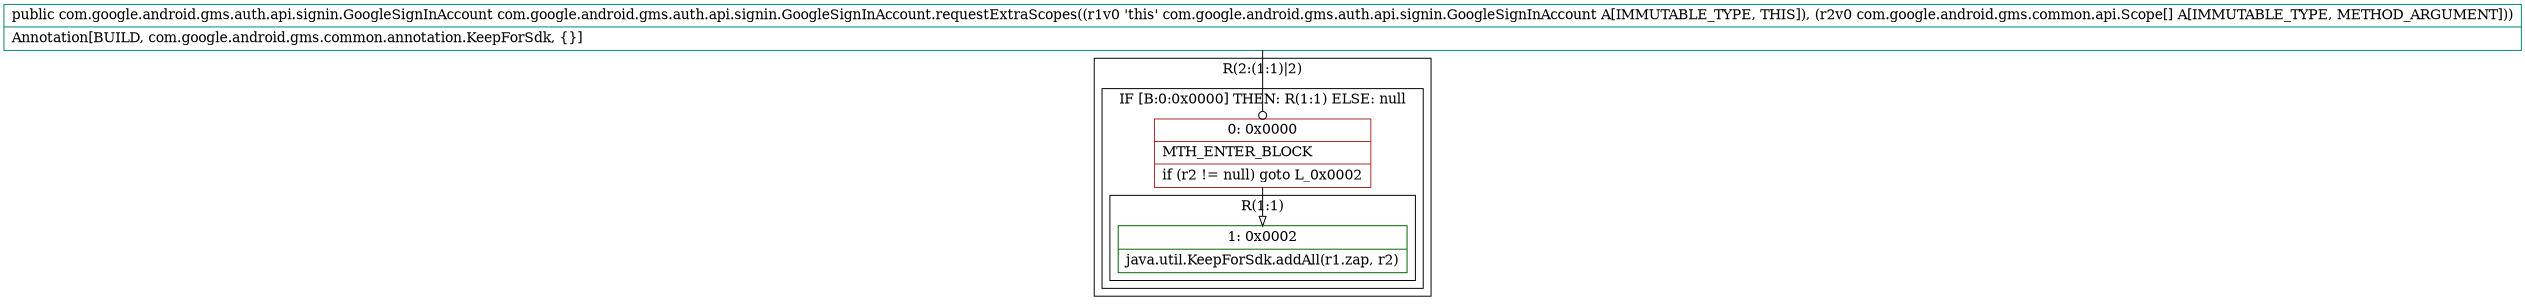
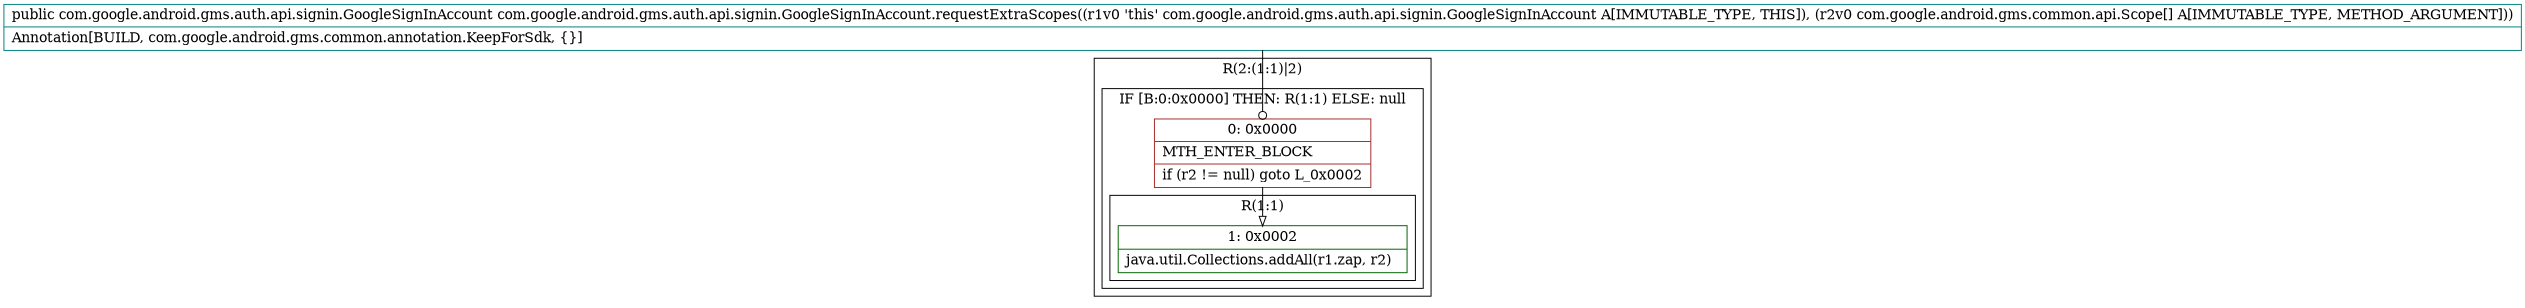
(1263, 260) -> (1259, 260)
